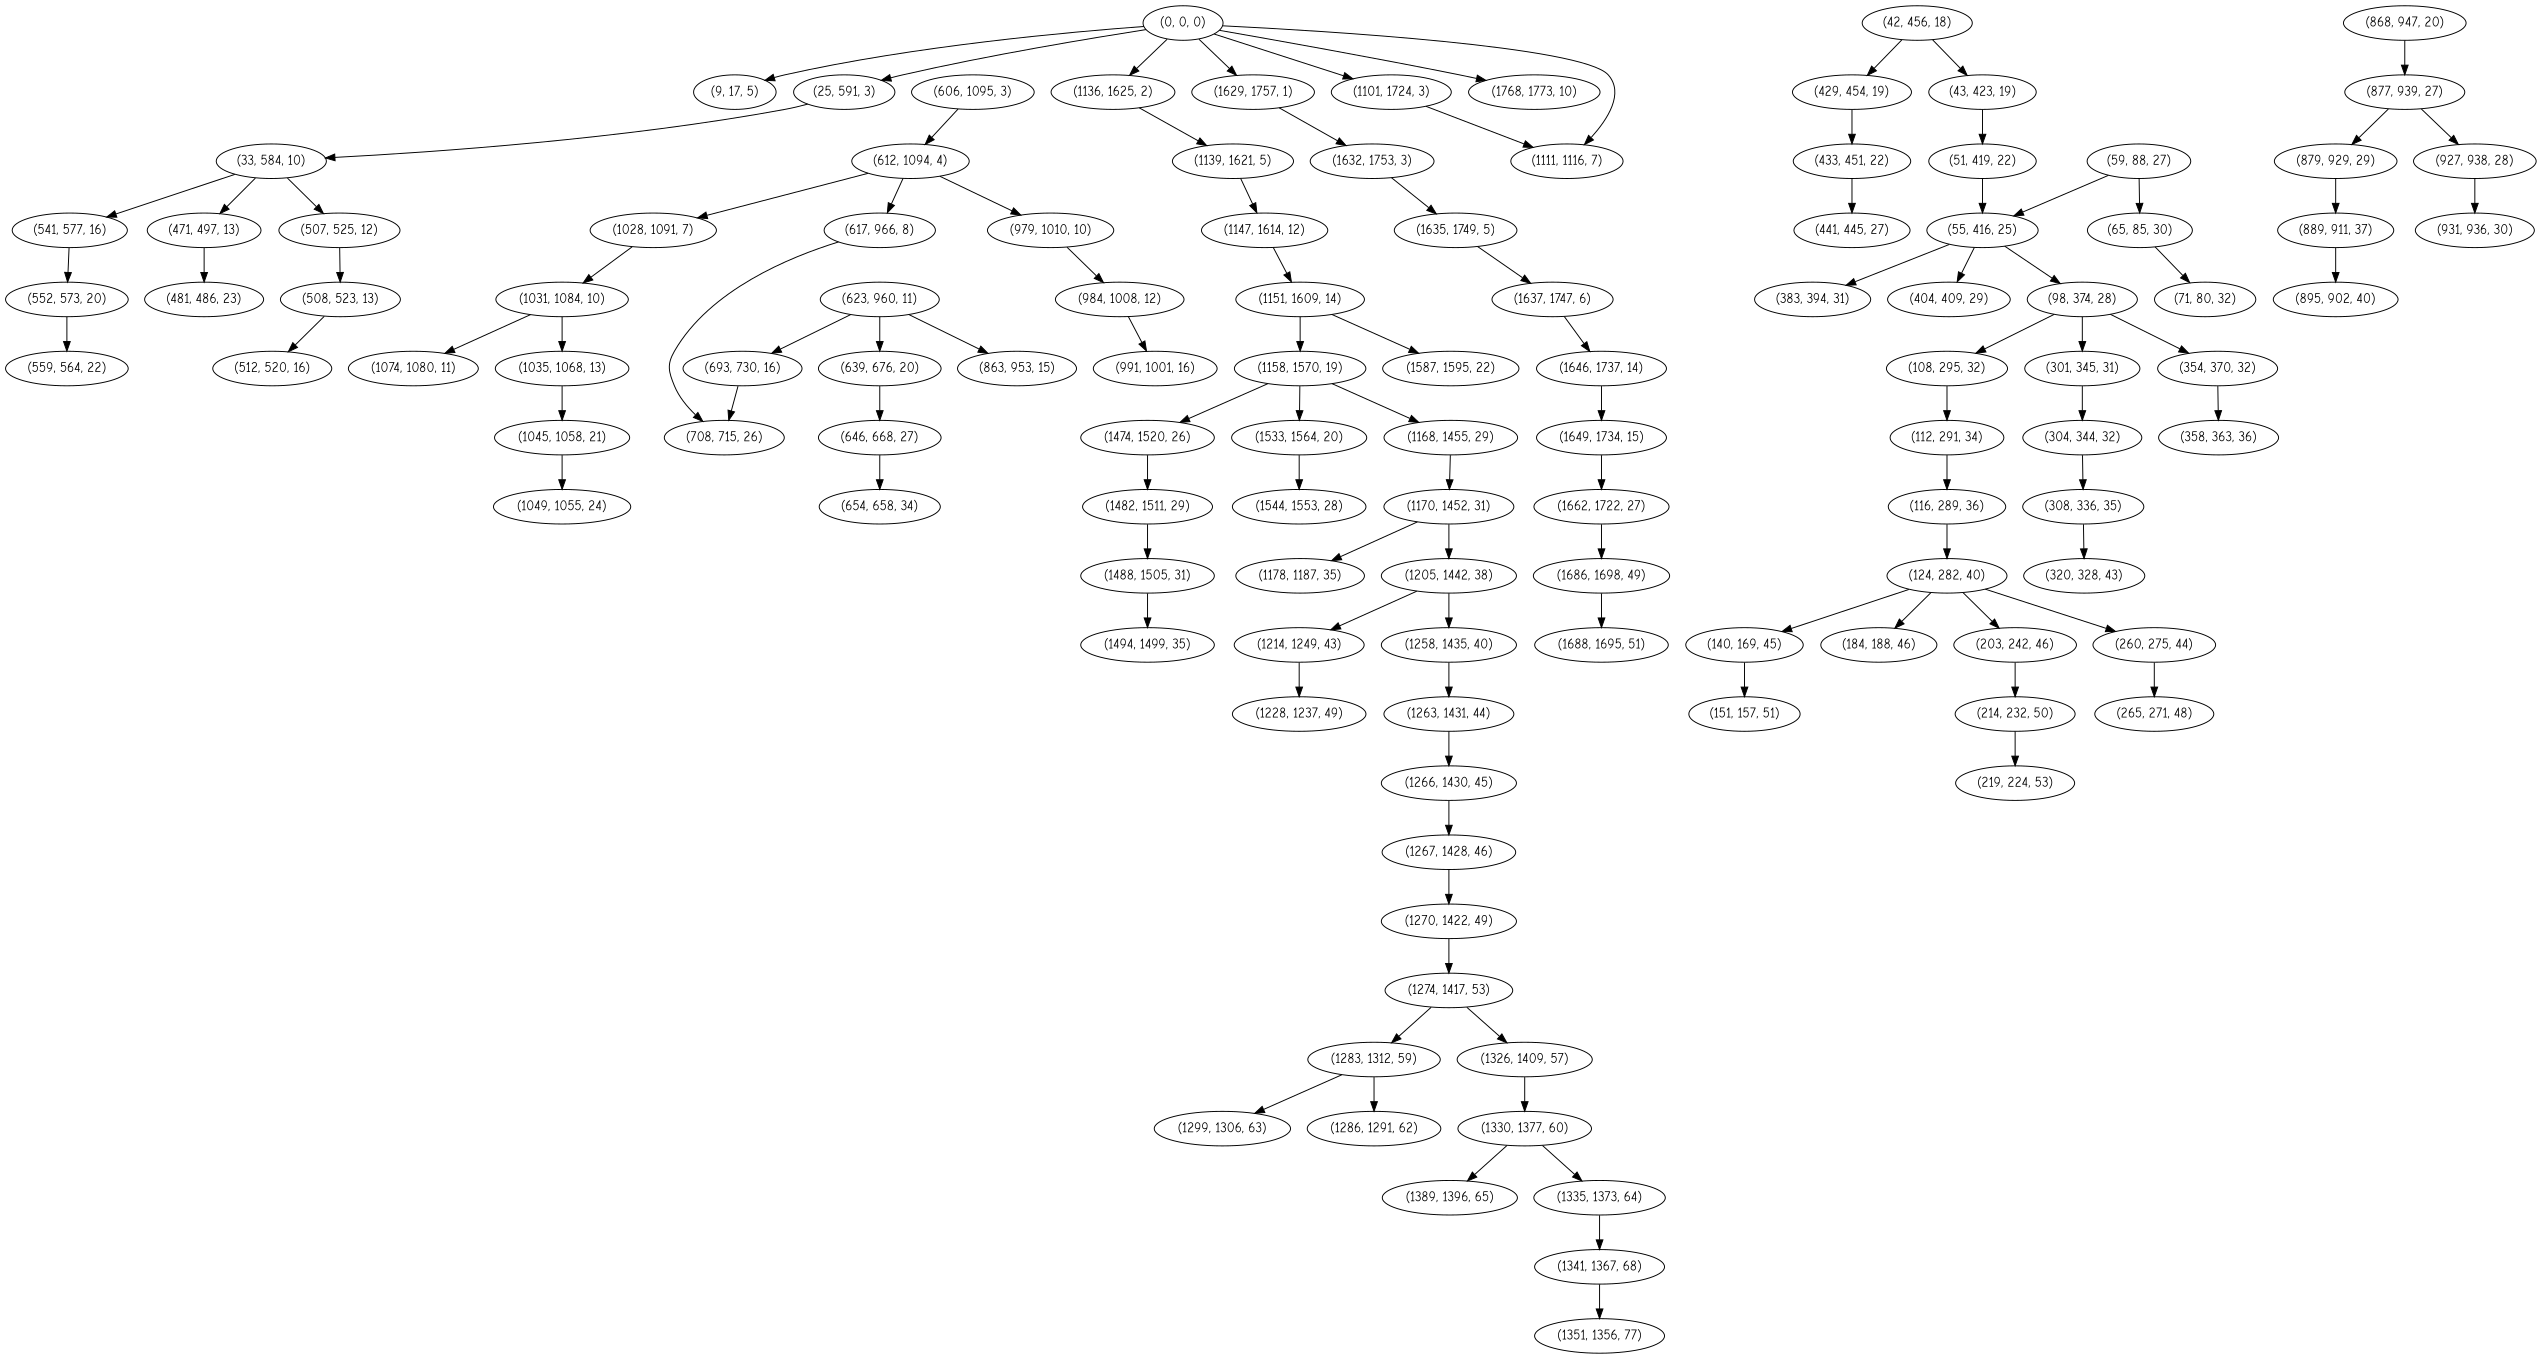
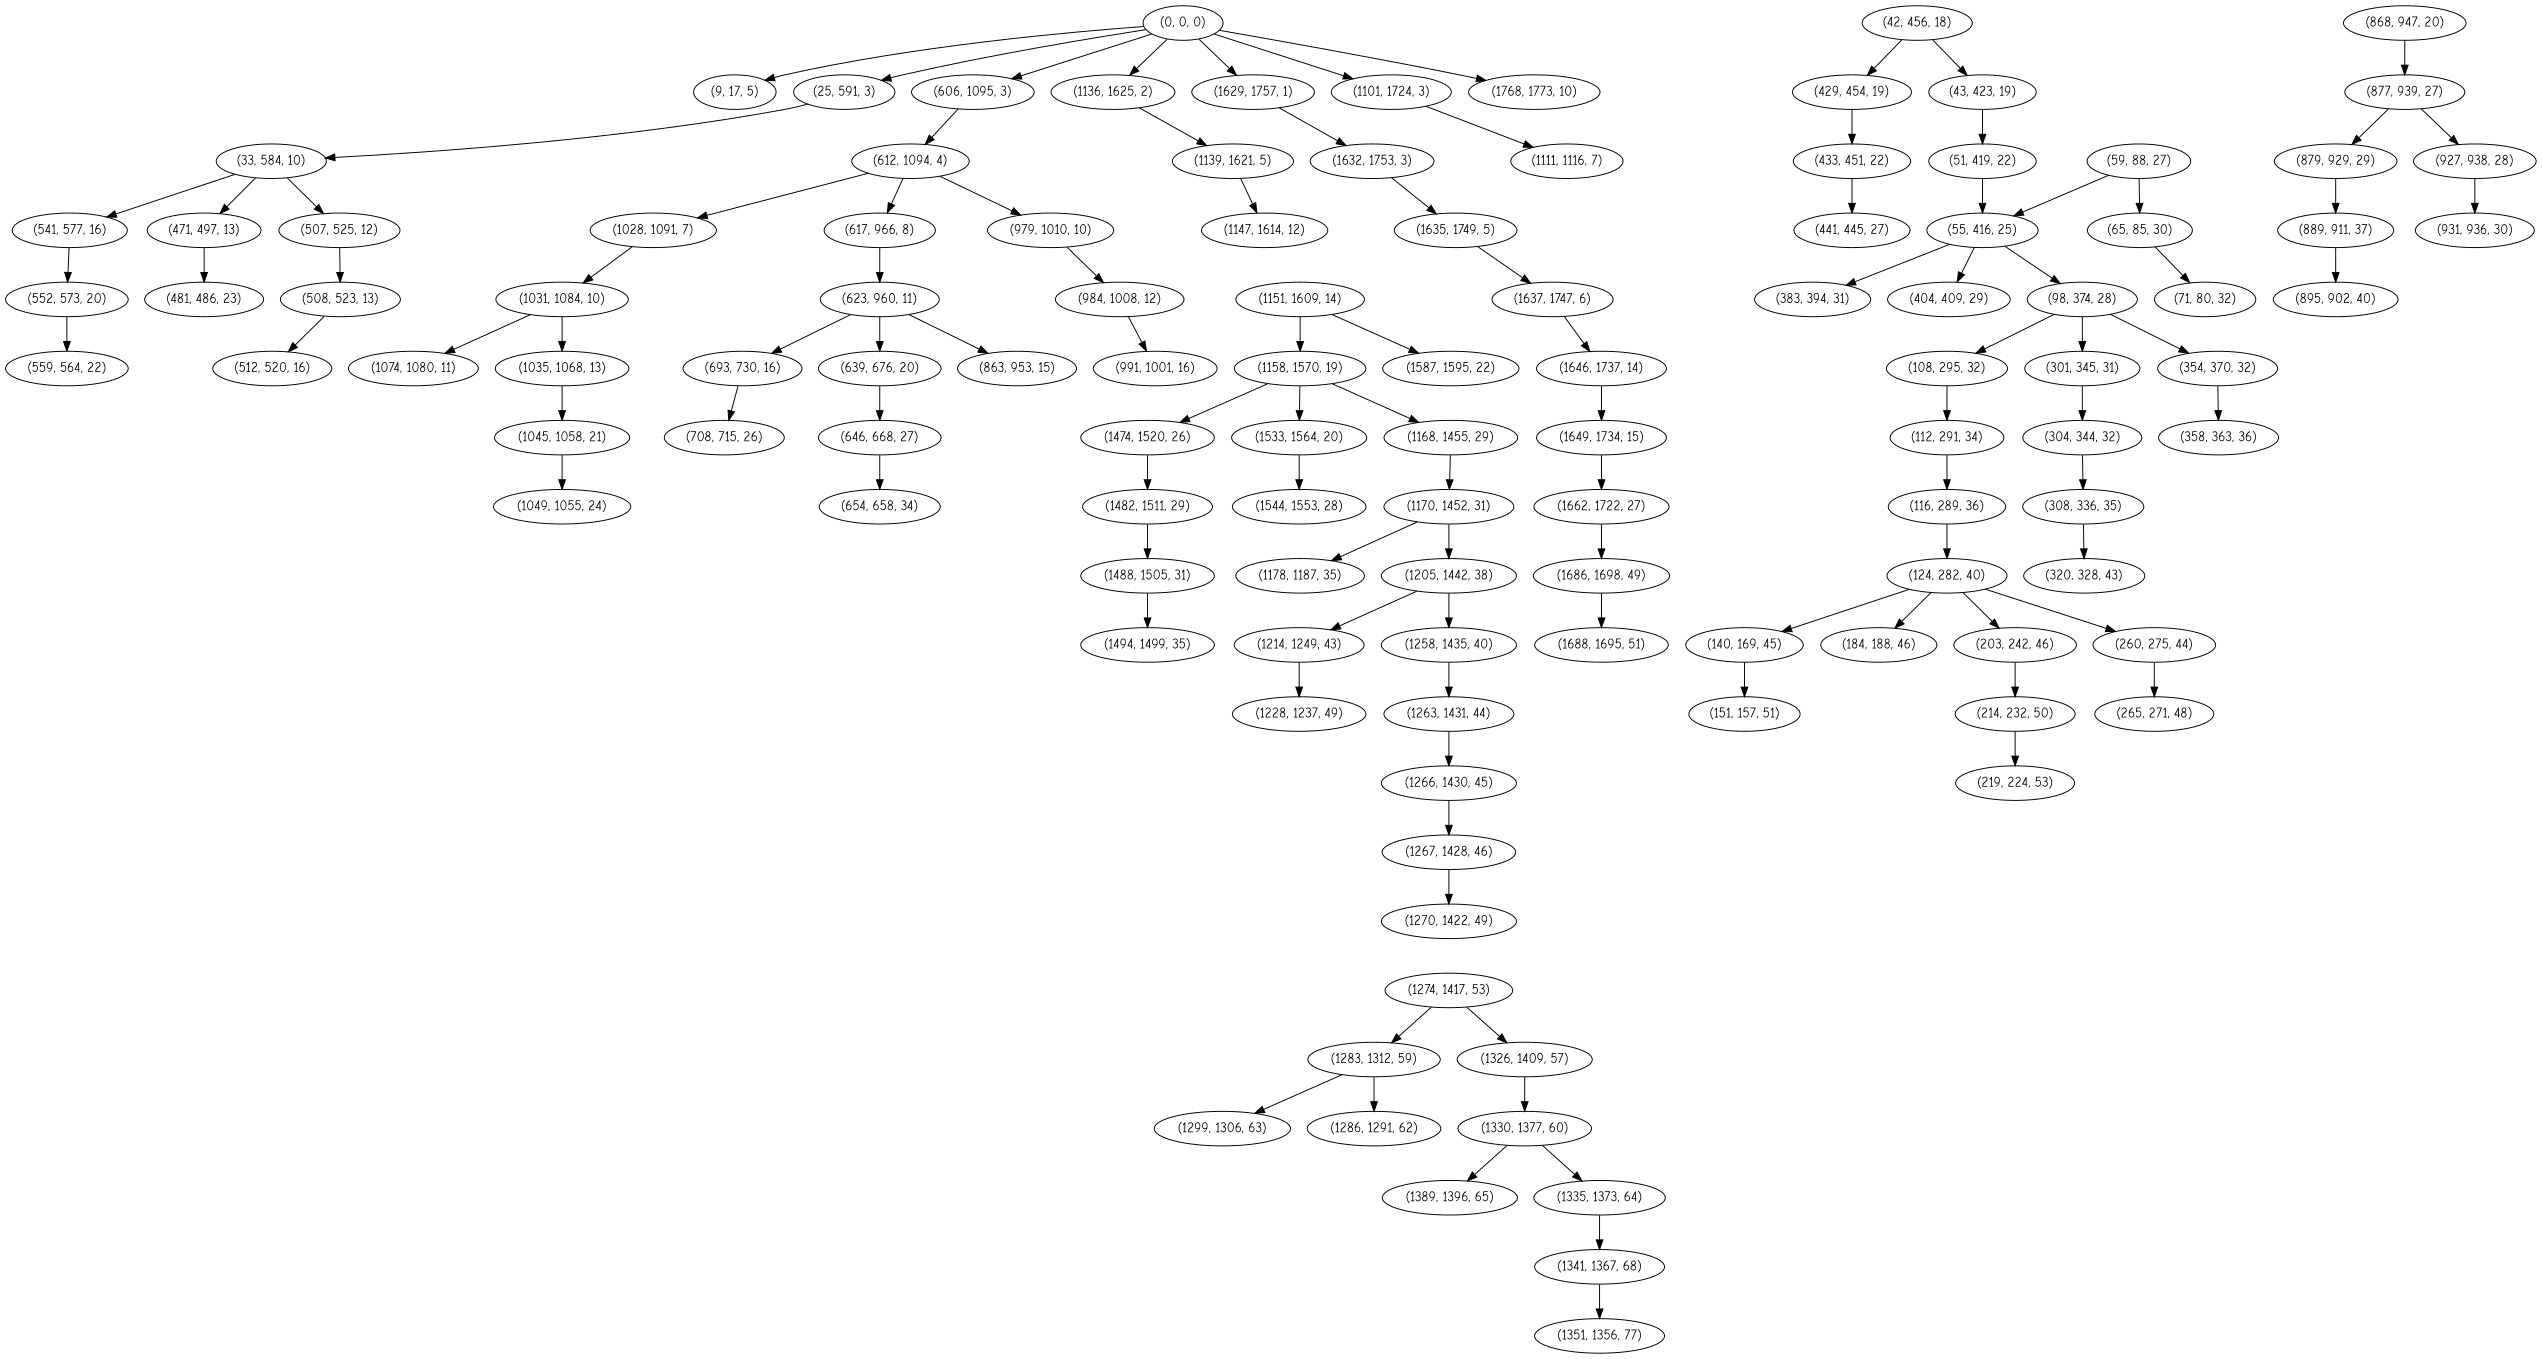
(1453, 43) -> (1086, 55)
(1280, 260) -> none
(717, 303) -> (880, 260)
(1449, 951) -> none
